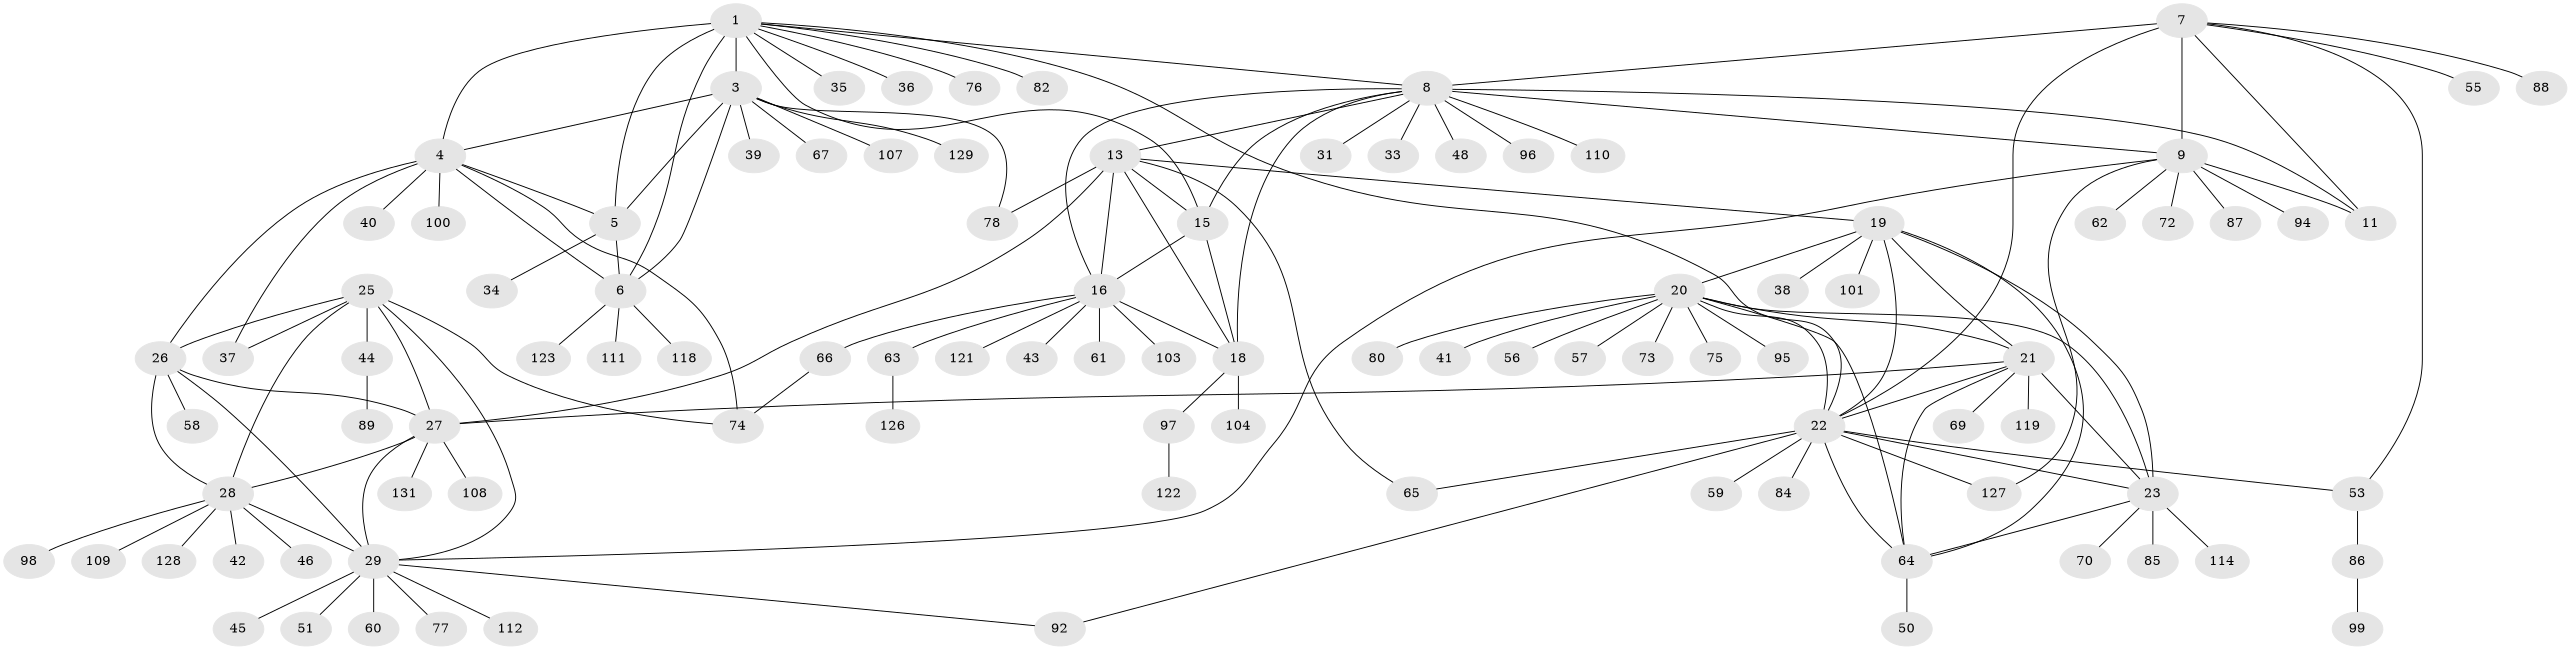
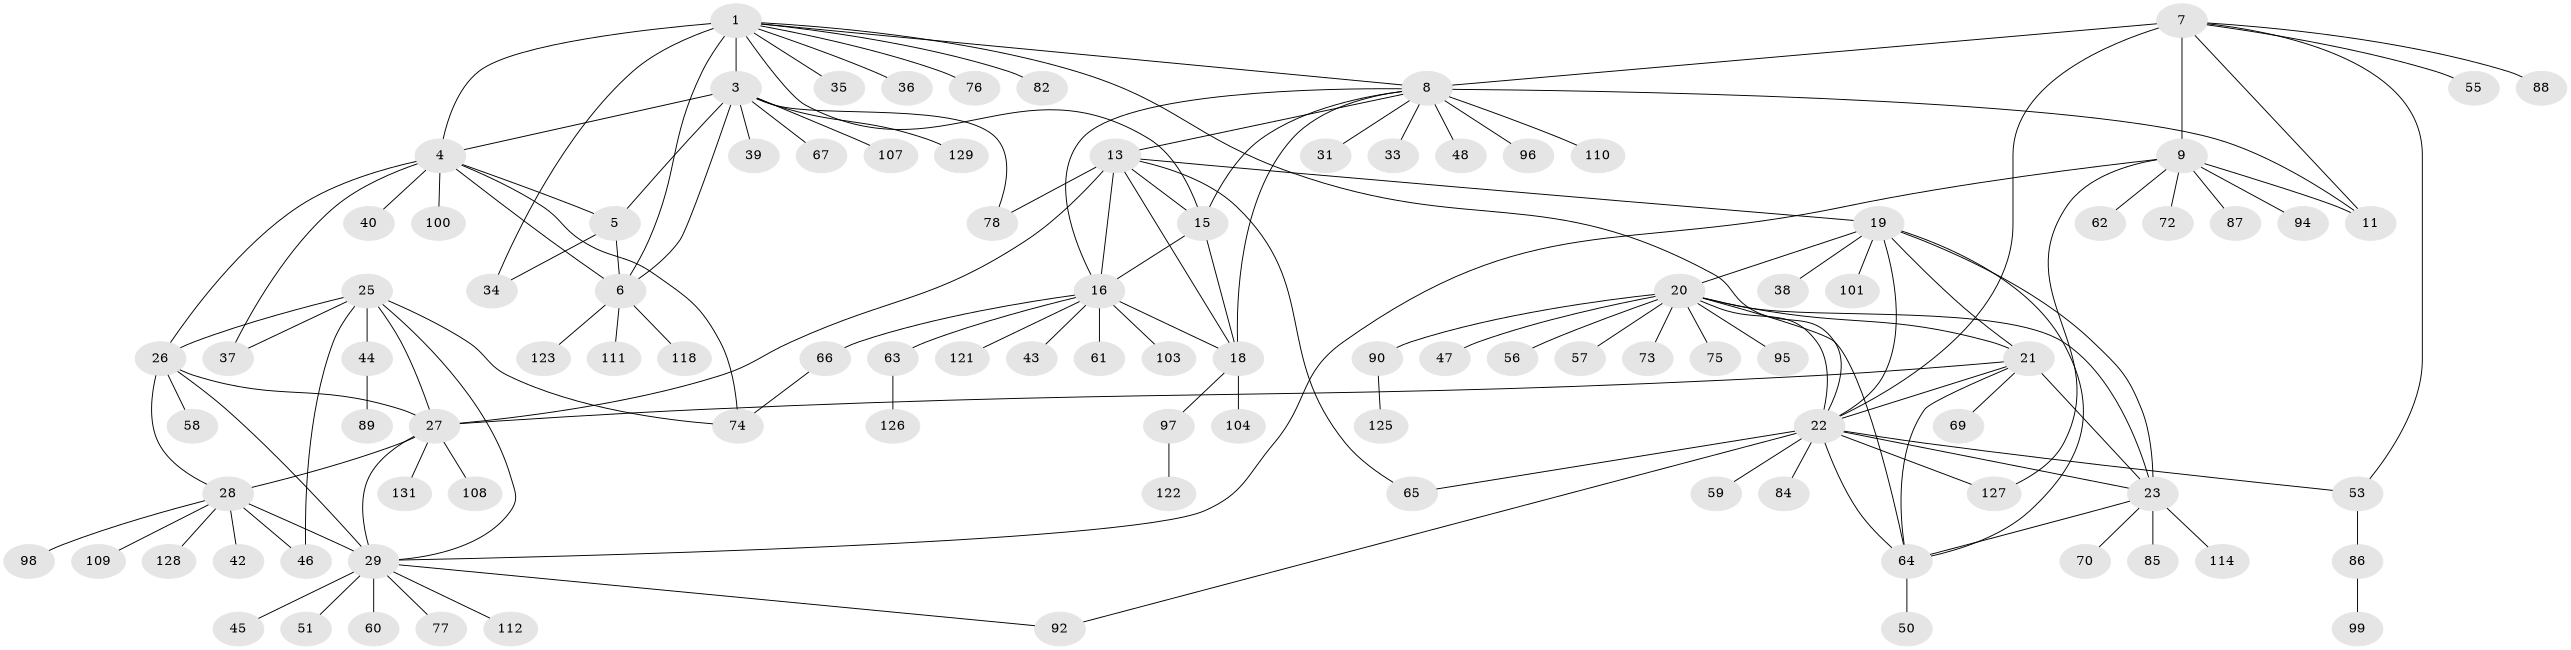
(637, 101) -> (577, 135)
(1804, 122) -> none
(1377, 359) -> (1377, 359)
(1445, 359) -> (1445, 359)
(277, 380) -> (314, 421)
none -> (1381, 426)
(2028, 426) -> none
